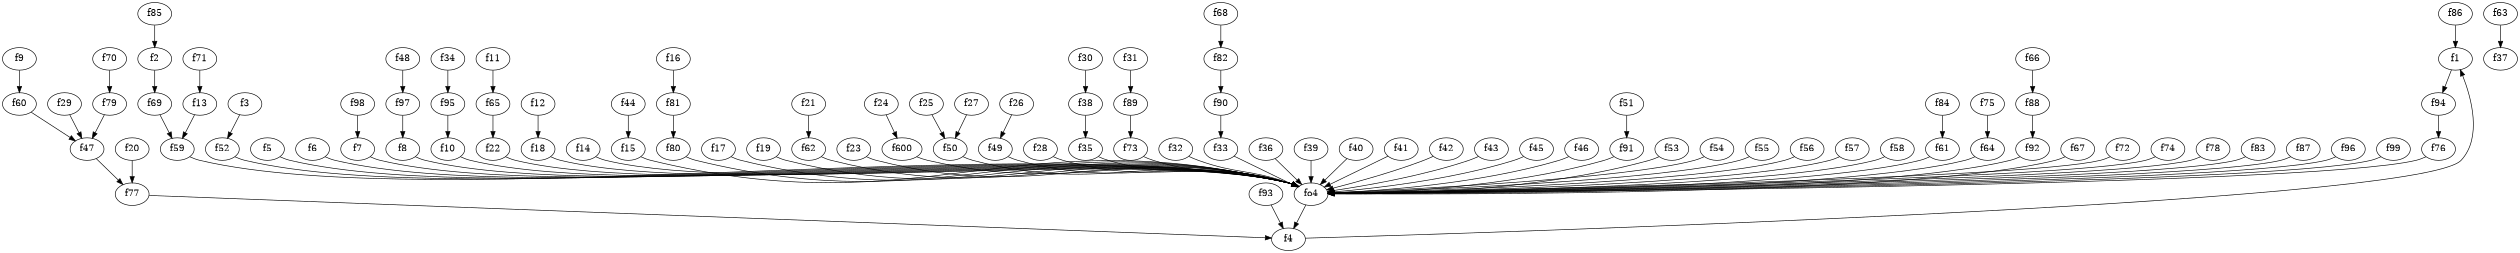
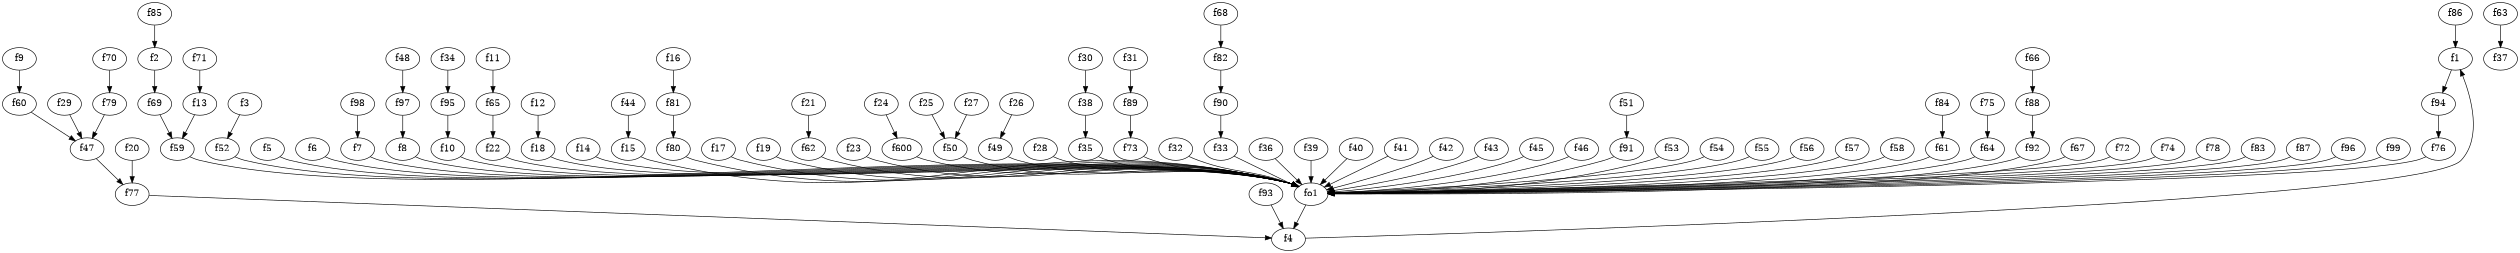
(1311, 194) -> (1311, 194)
